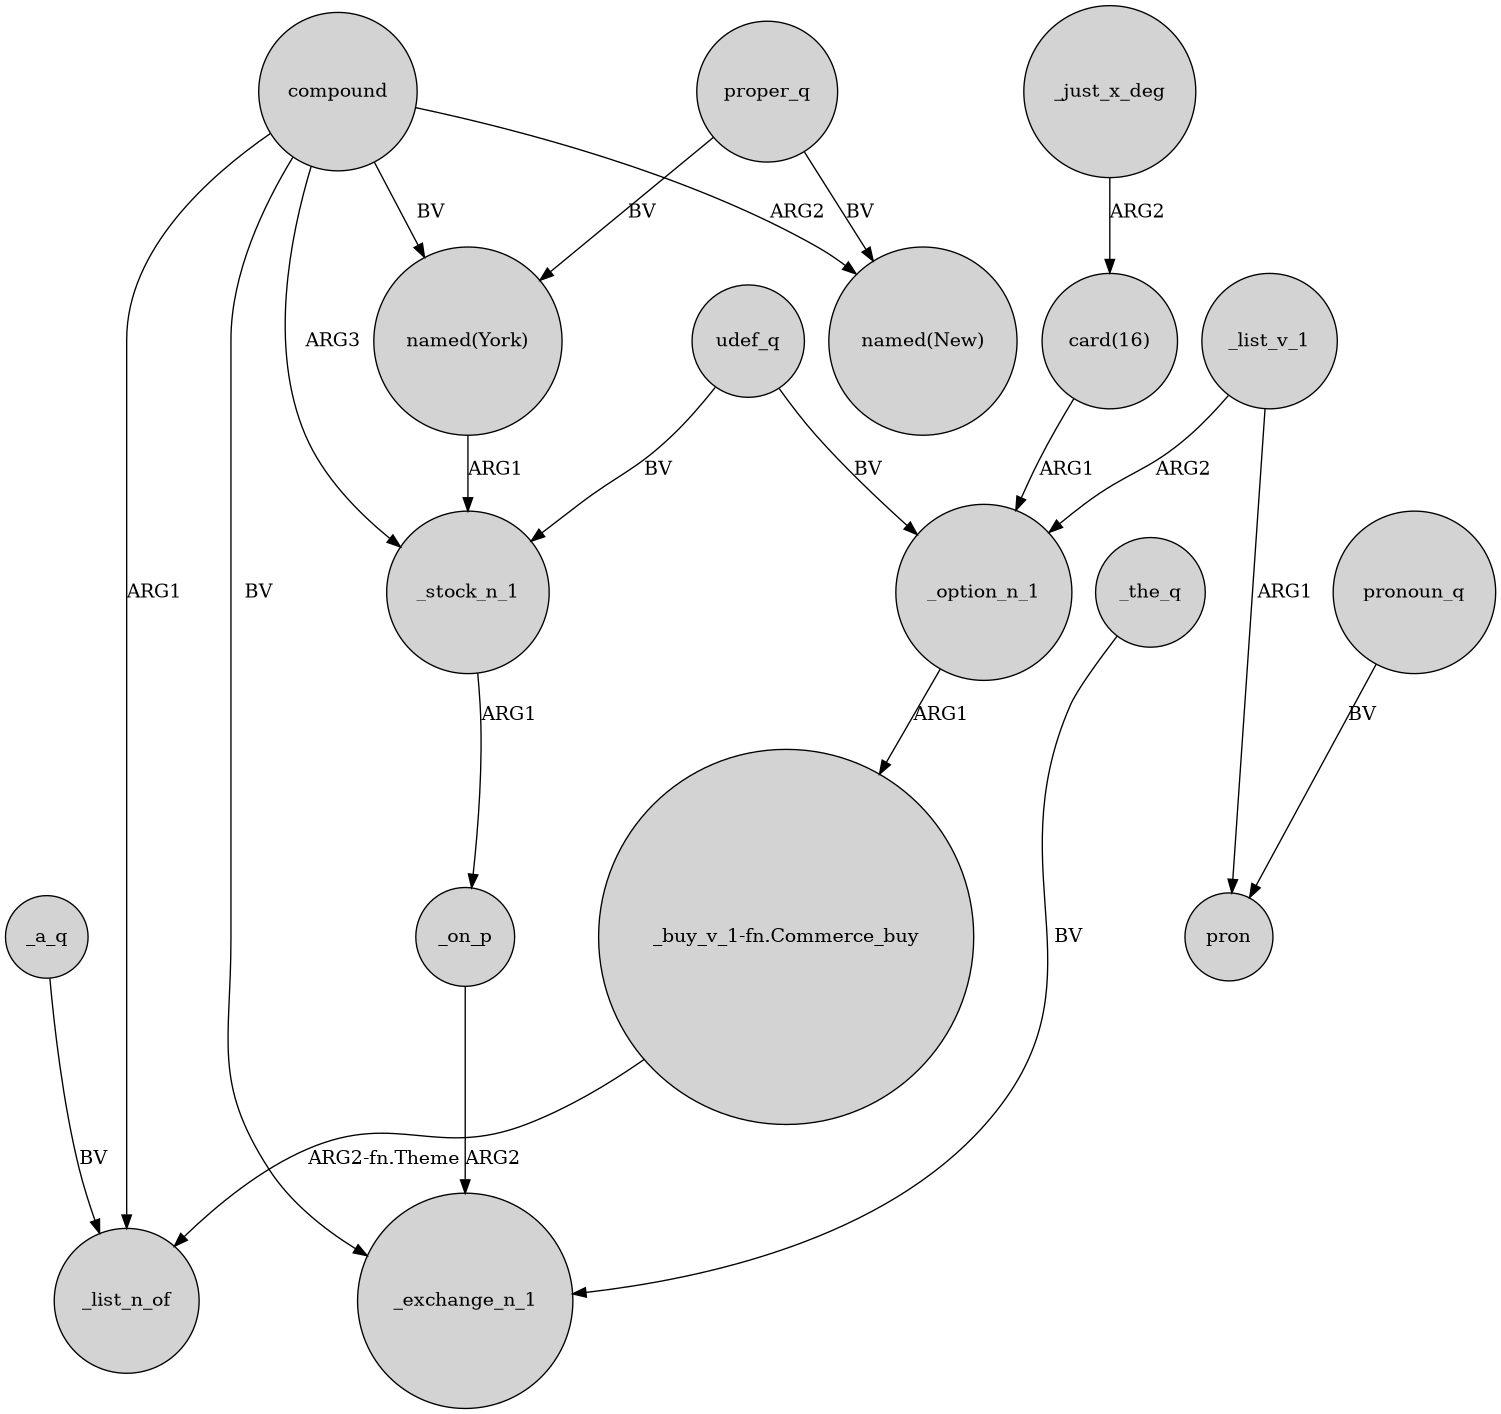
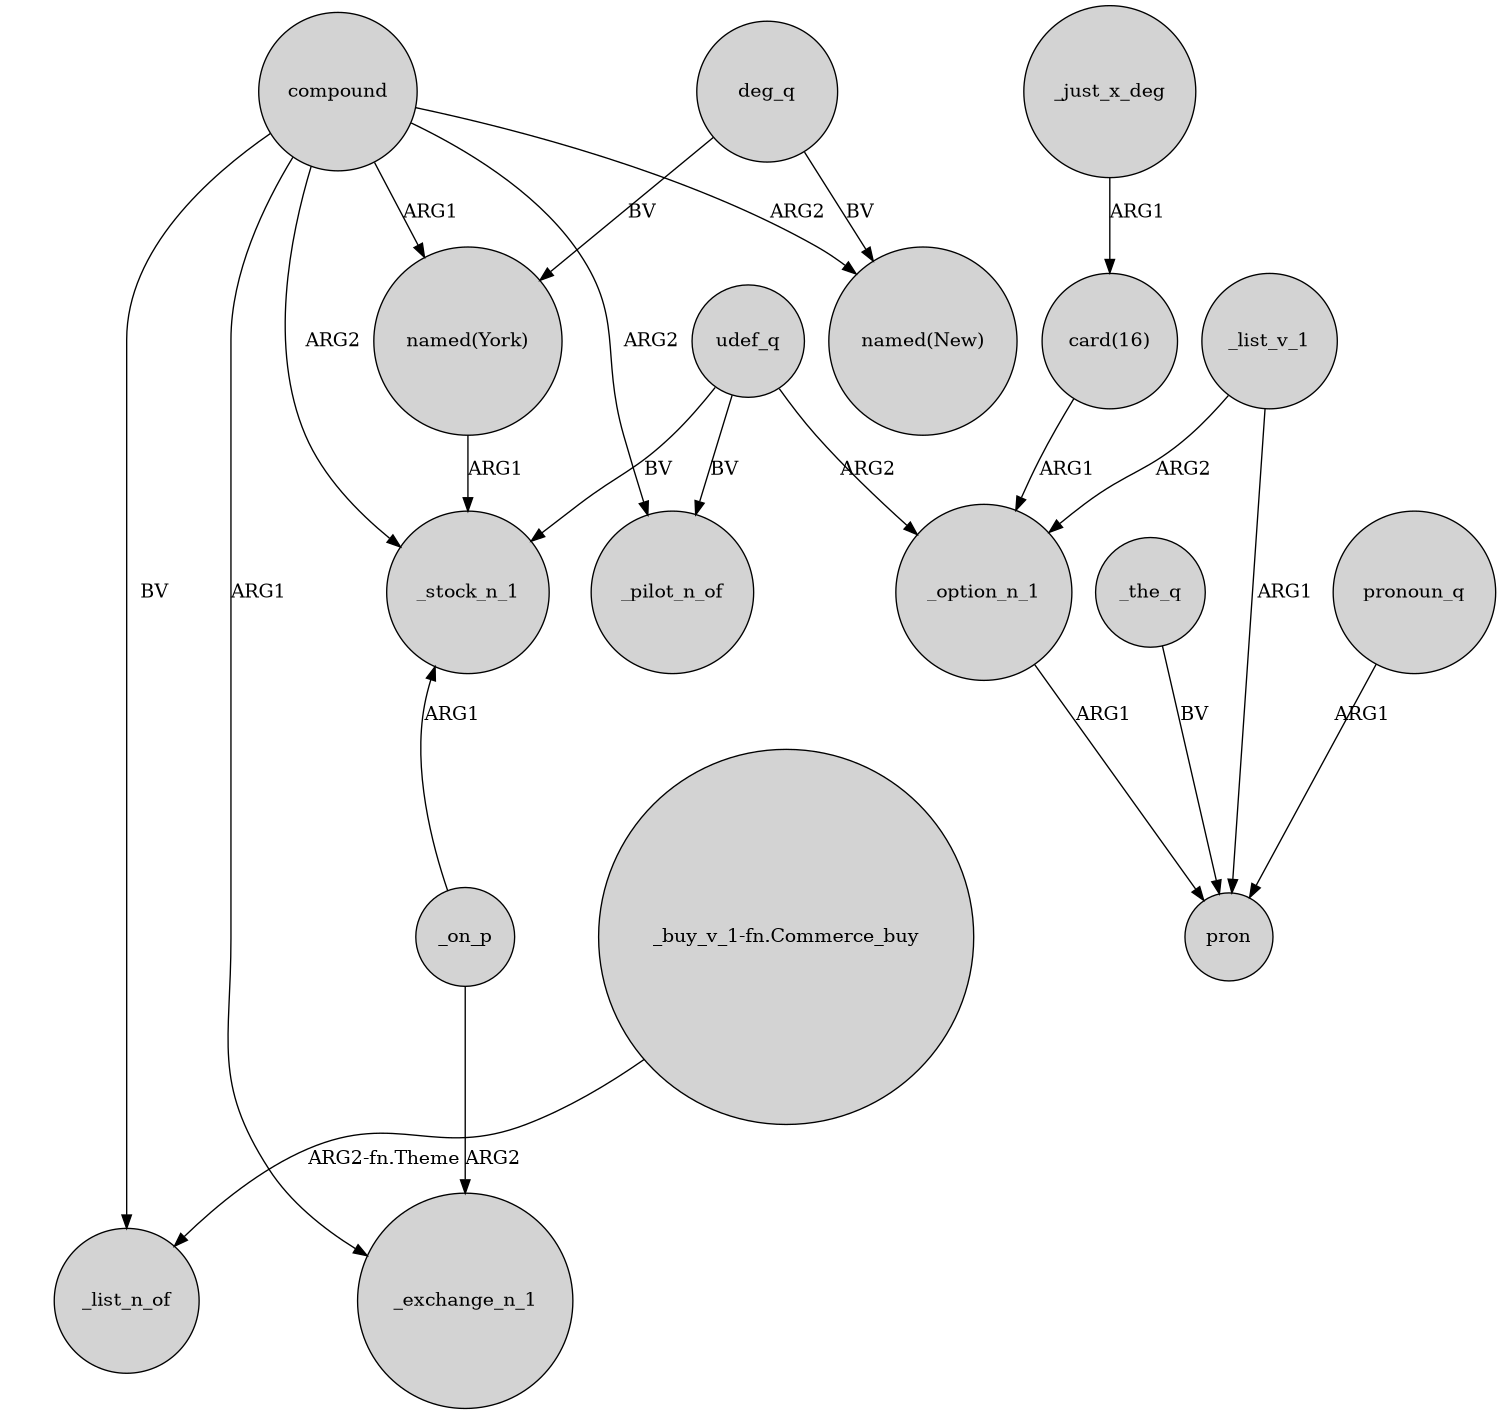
(767, 92) -> (767, 92)
(431, 212) -> (431, 212)
(1138, 212) -> (1138, 212)
(333, 341) -> (333, 341)
(868, 470) -> (868, 470)
(154, 592) -> (154, 592)
(259, 592) -> (259, 592)
none -> (672, 592)
(1362, 715) -> (1362, 715)
(913, 716) -> (1115, 777)
(481, 774) -> (423, 786)
(47, 937) -> none
(1008, 1092) -> (1189, 763)
